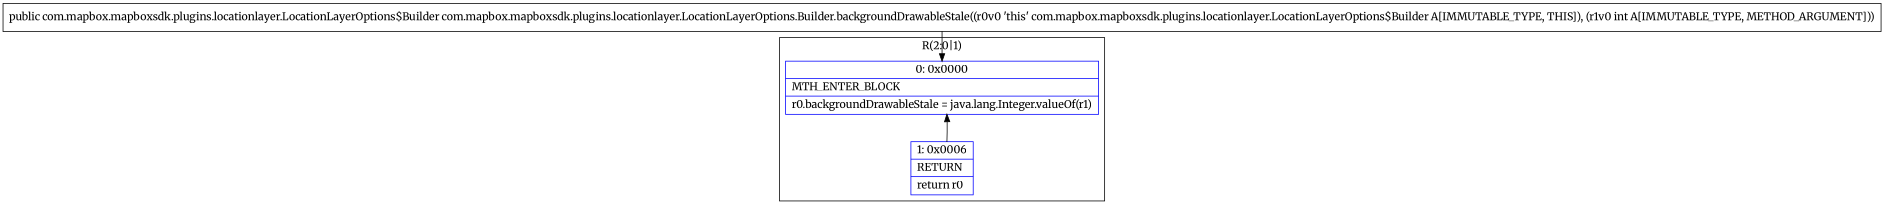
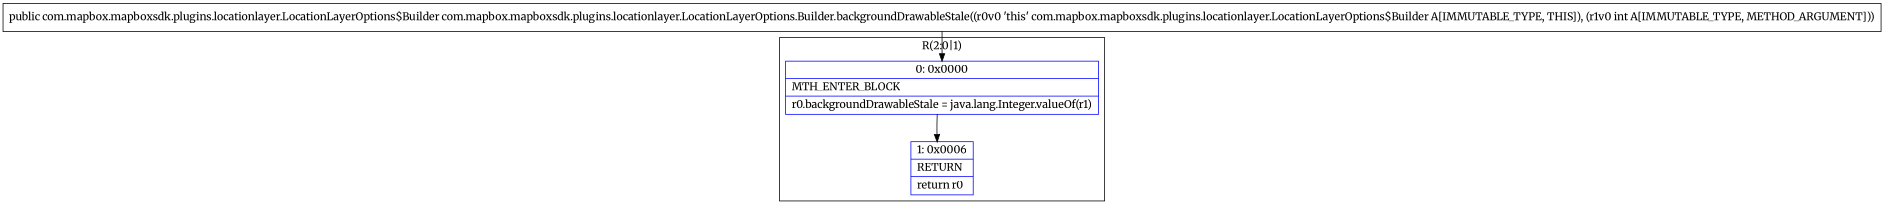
(947, 132) -> (937, 124)
